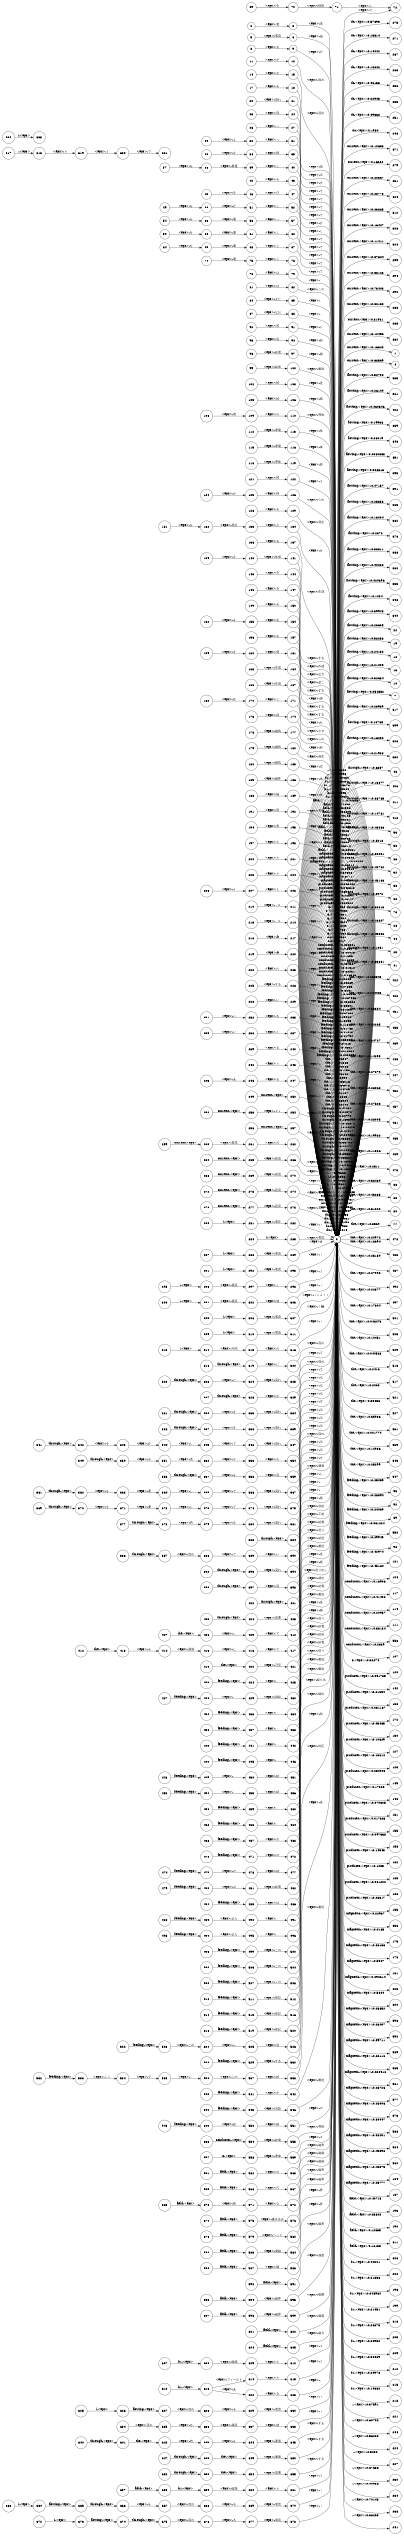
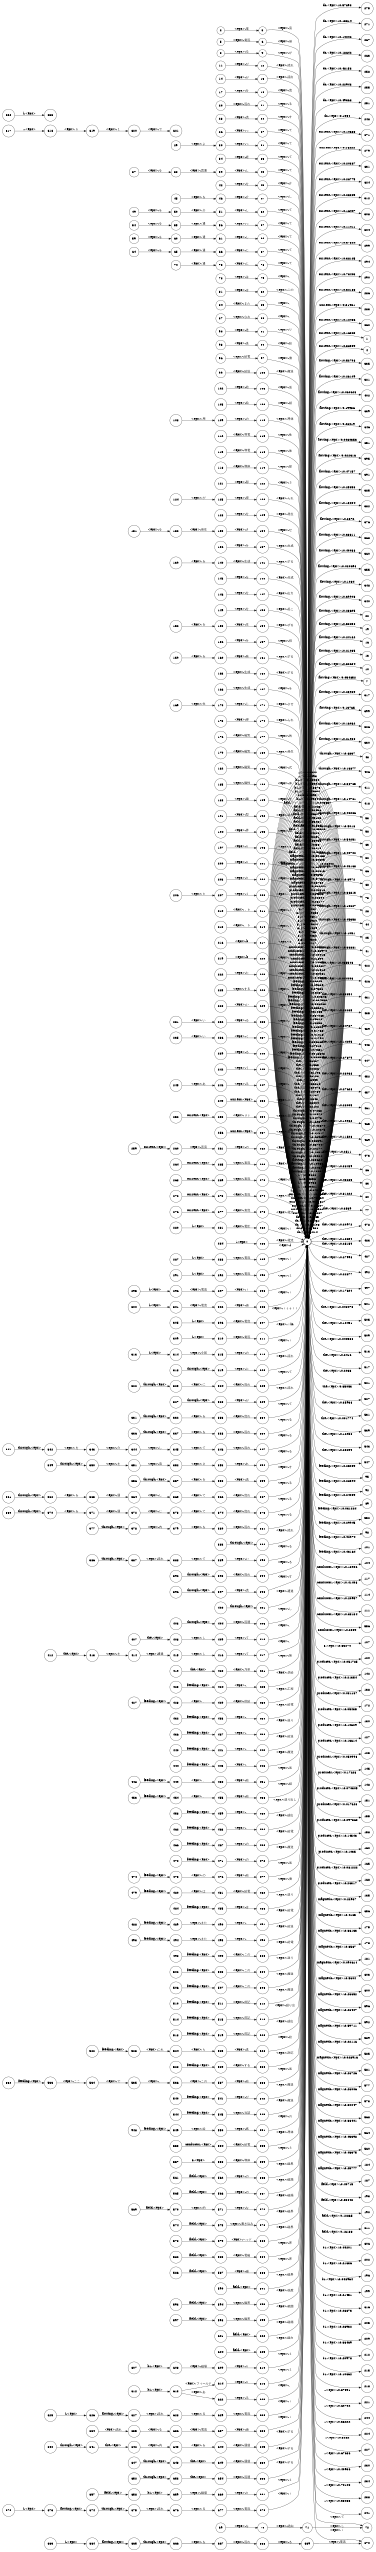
(207, 154) -> none
(336, 1885) -> (308, 1911)
